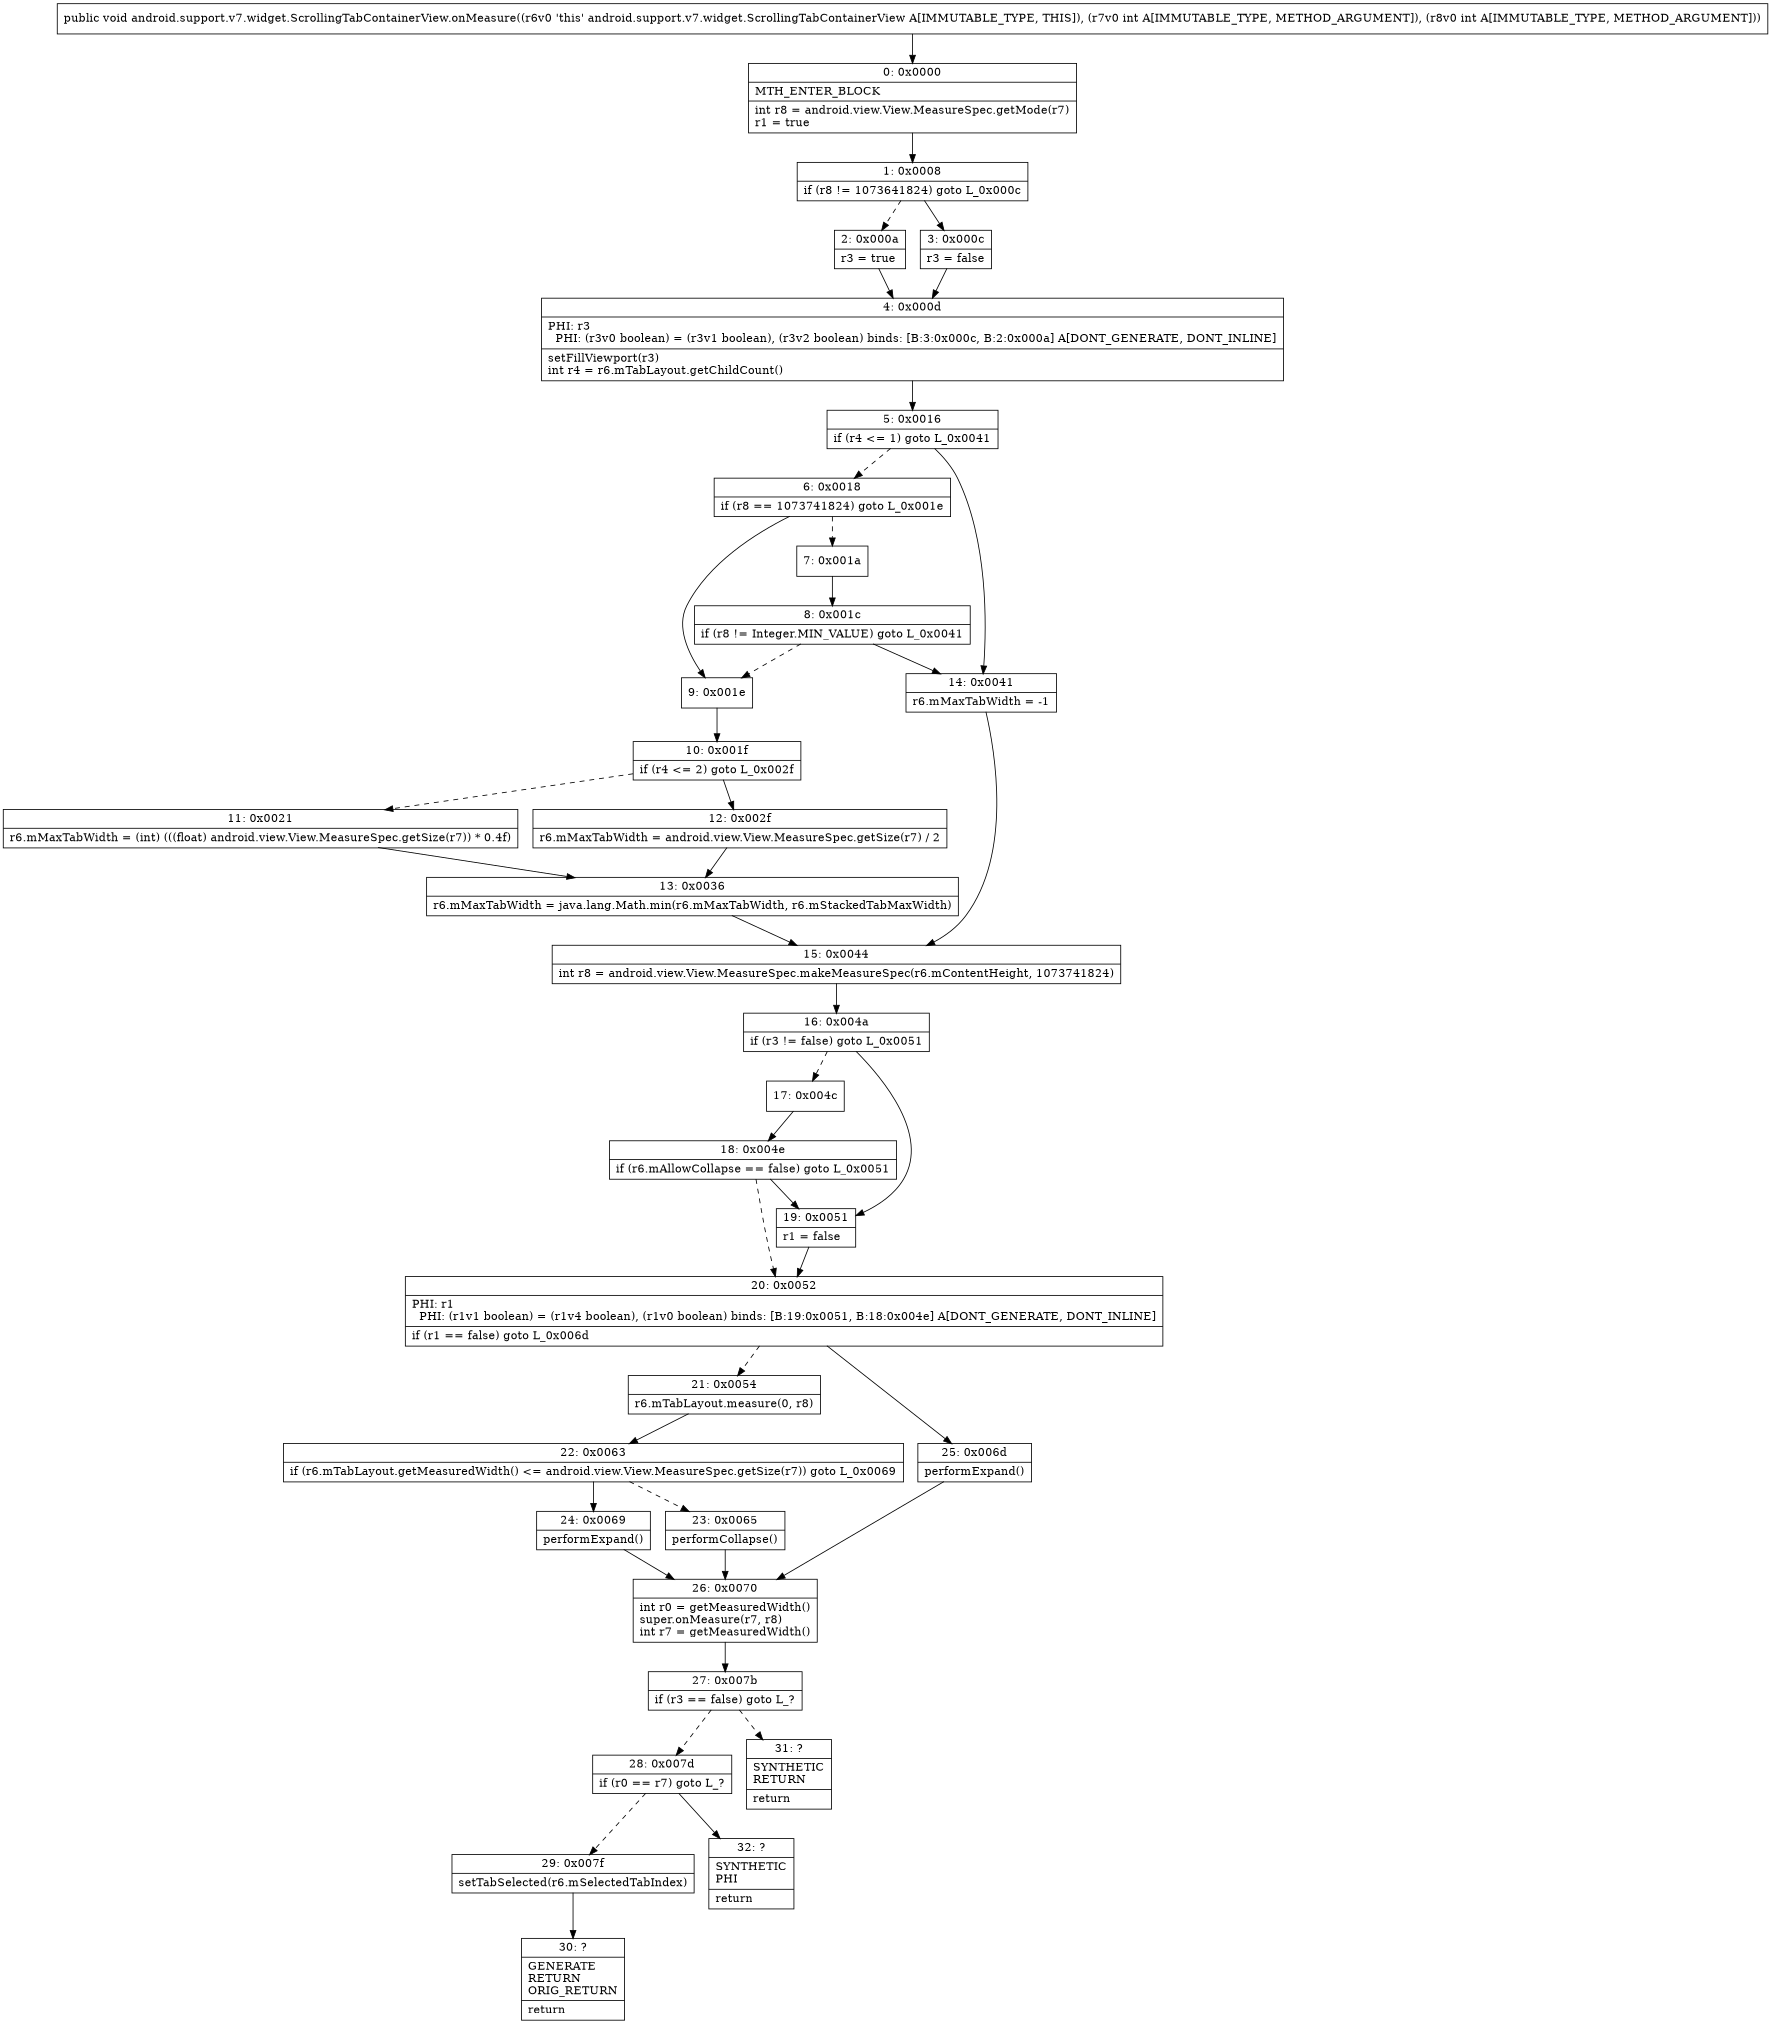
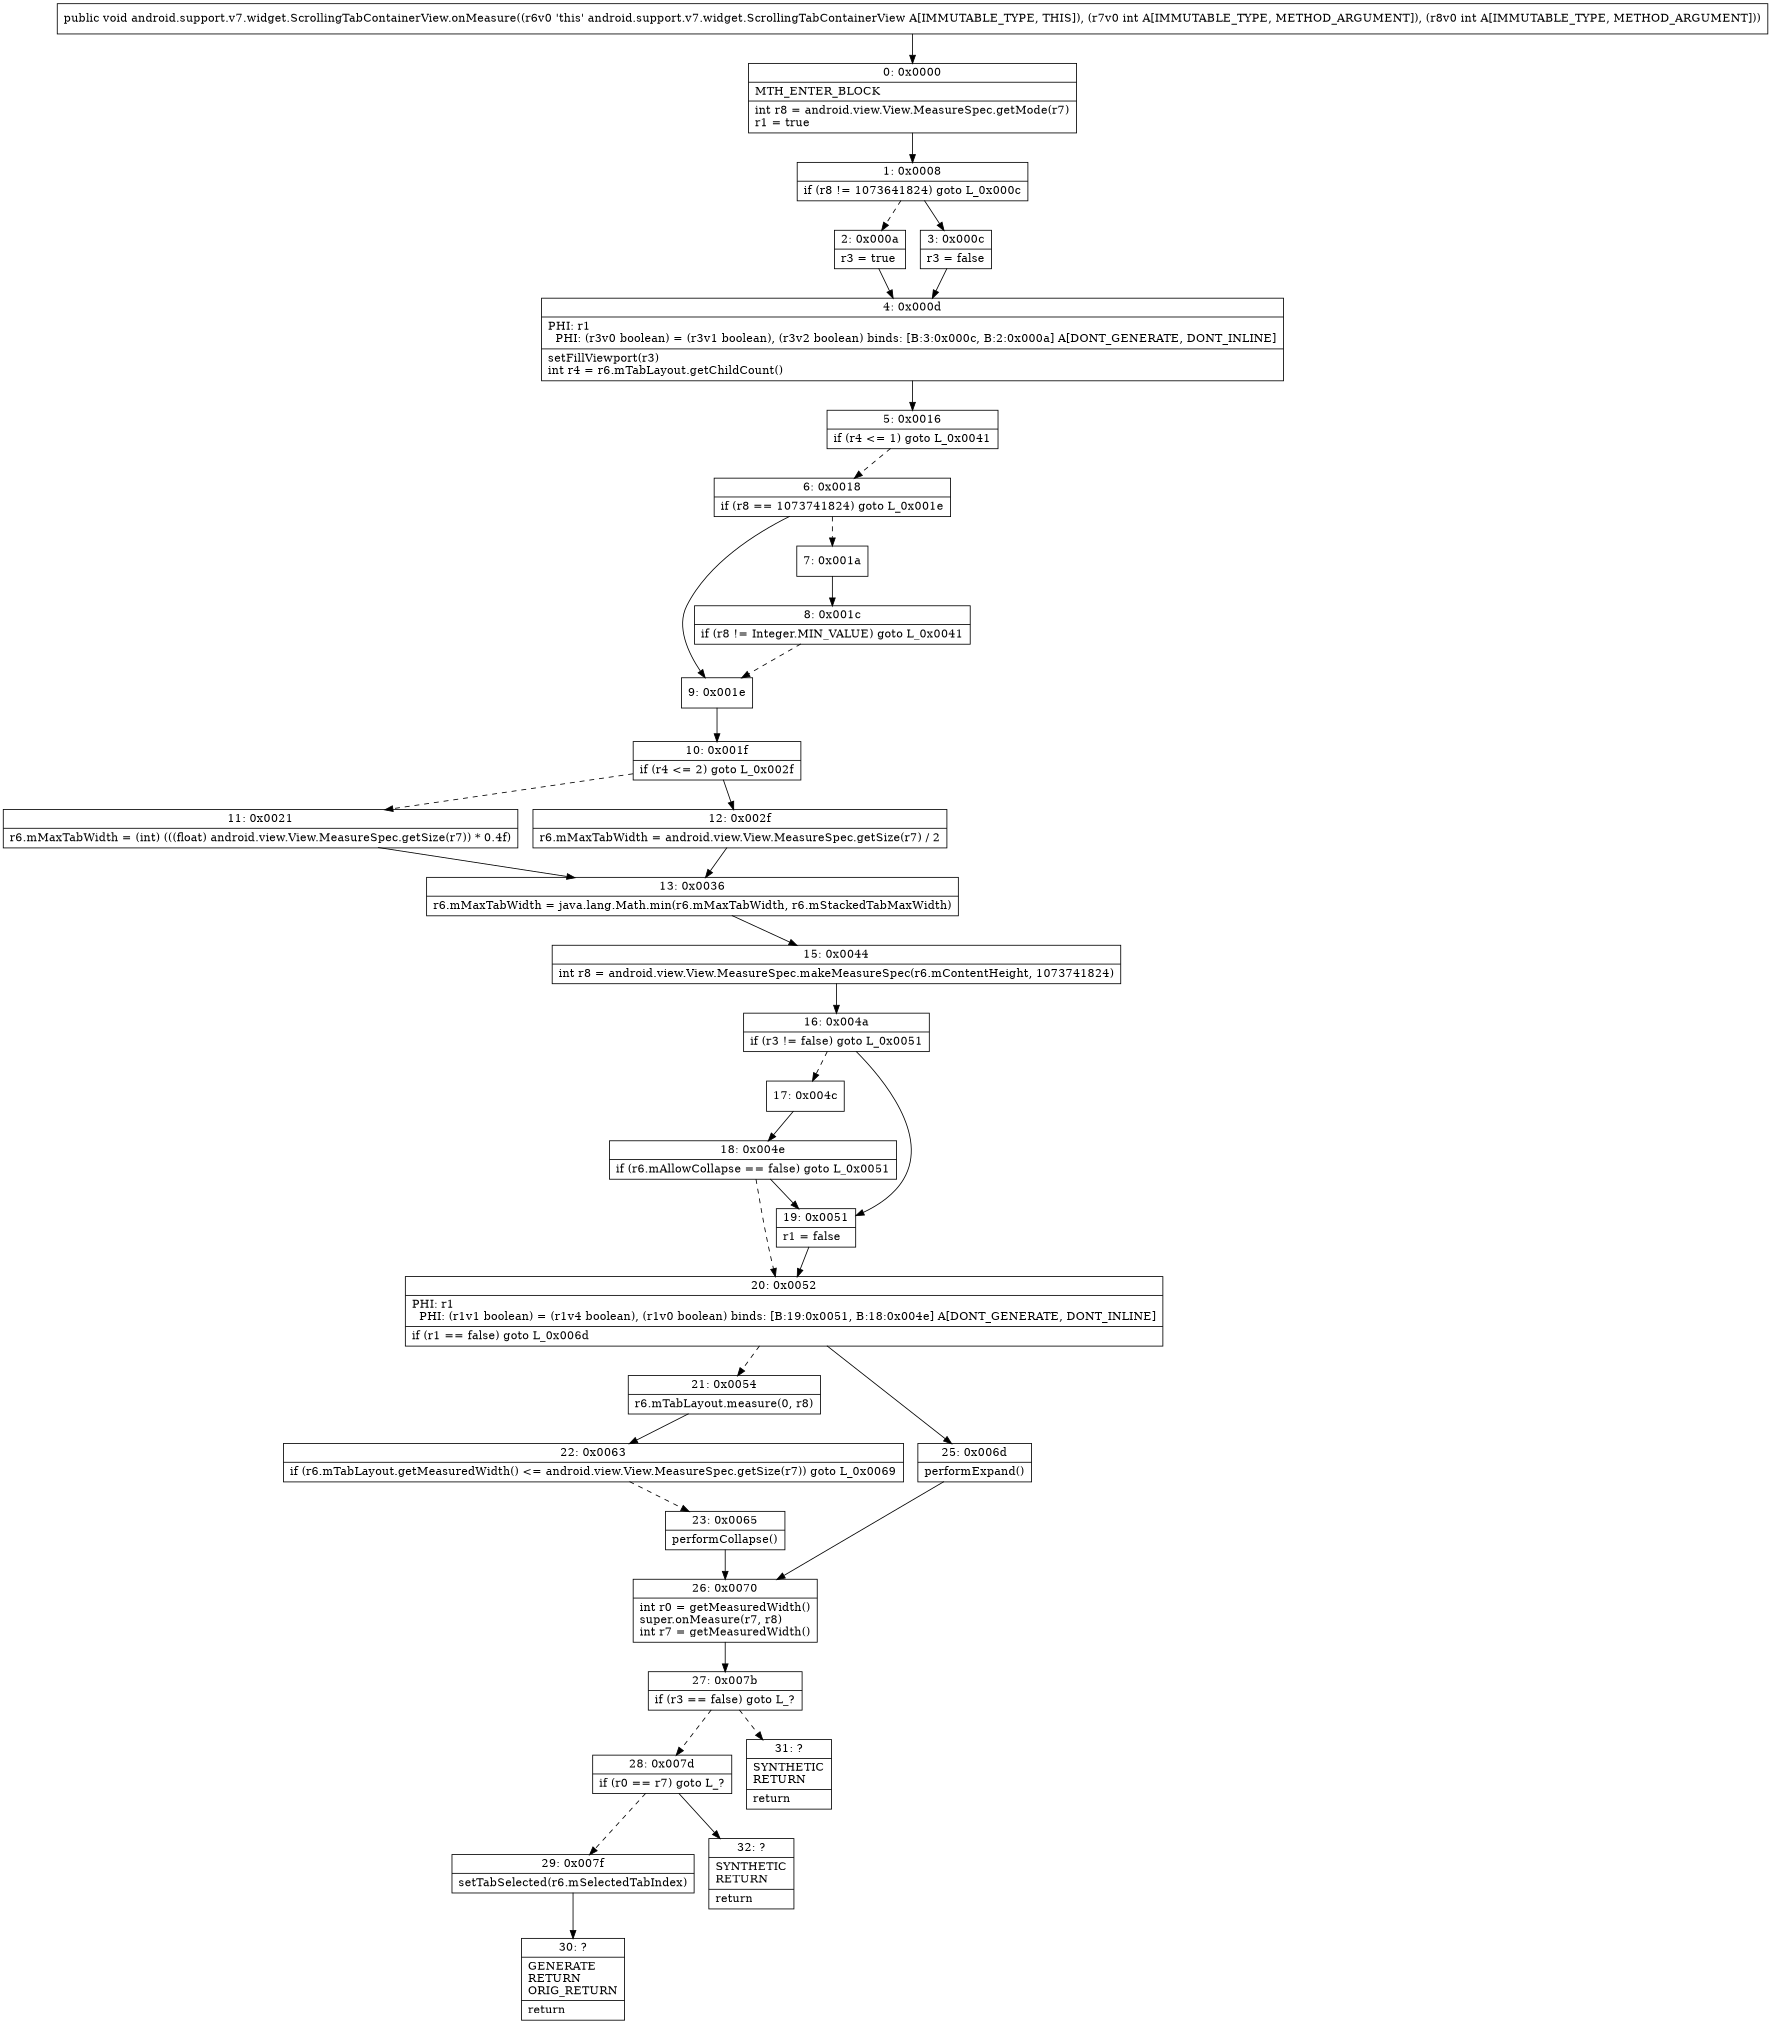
(571, 326) -> (571, 326)
(981, 693) -> none
(593, 1531) -> none
(727, 1879) -> (742, 1879)
